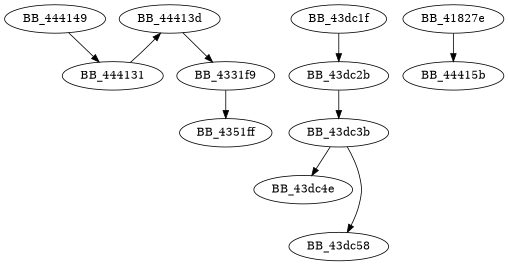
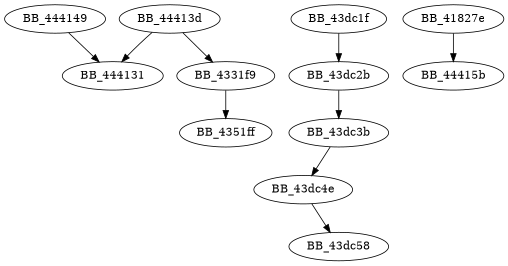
(143, 51) -> (139, 44)
(361, 186) -> (319, 215)
